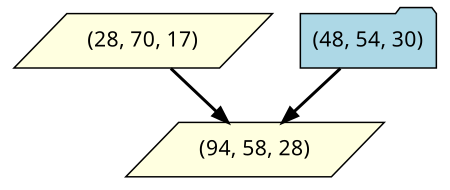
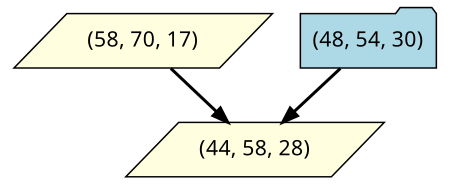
(143, 41) -> (143, 41)
(255, 150) -> (255, 150)
